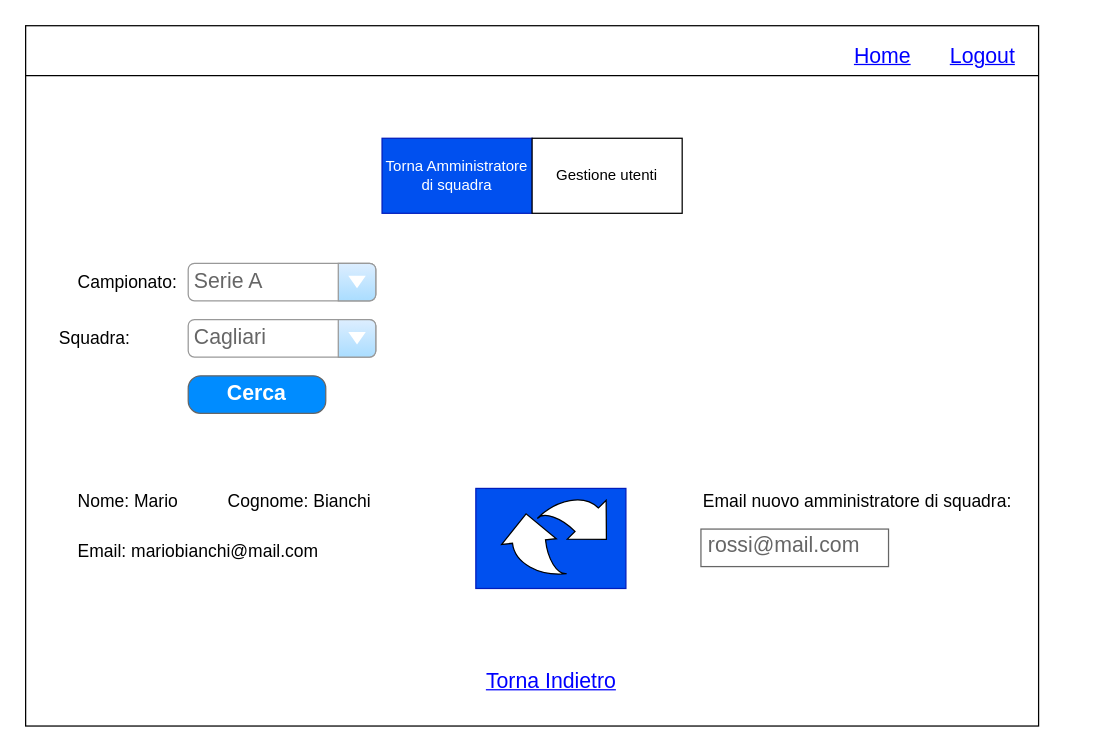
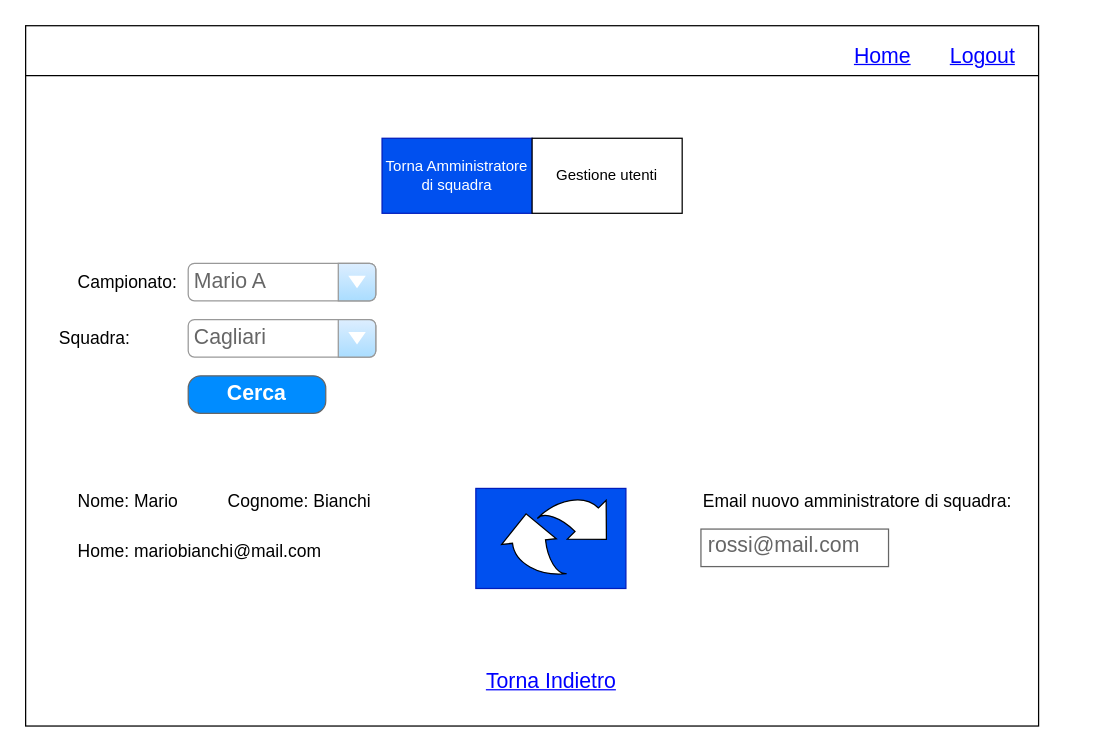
(231, 282) -> (231, 282)
(176, 551) -> (176, 551)
